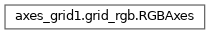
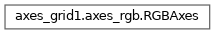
(105, 17) -> (107, 17)
